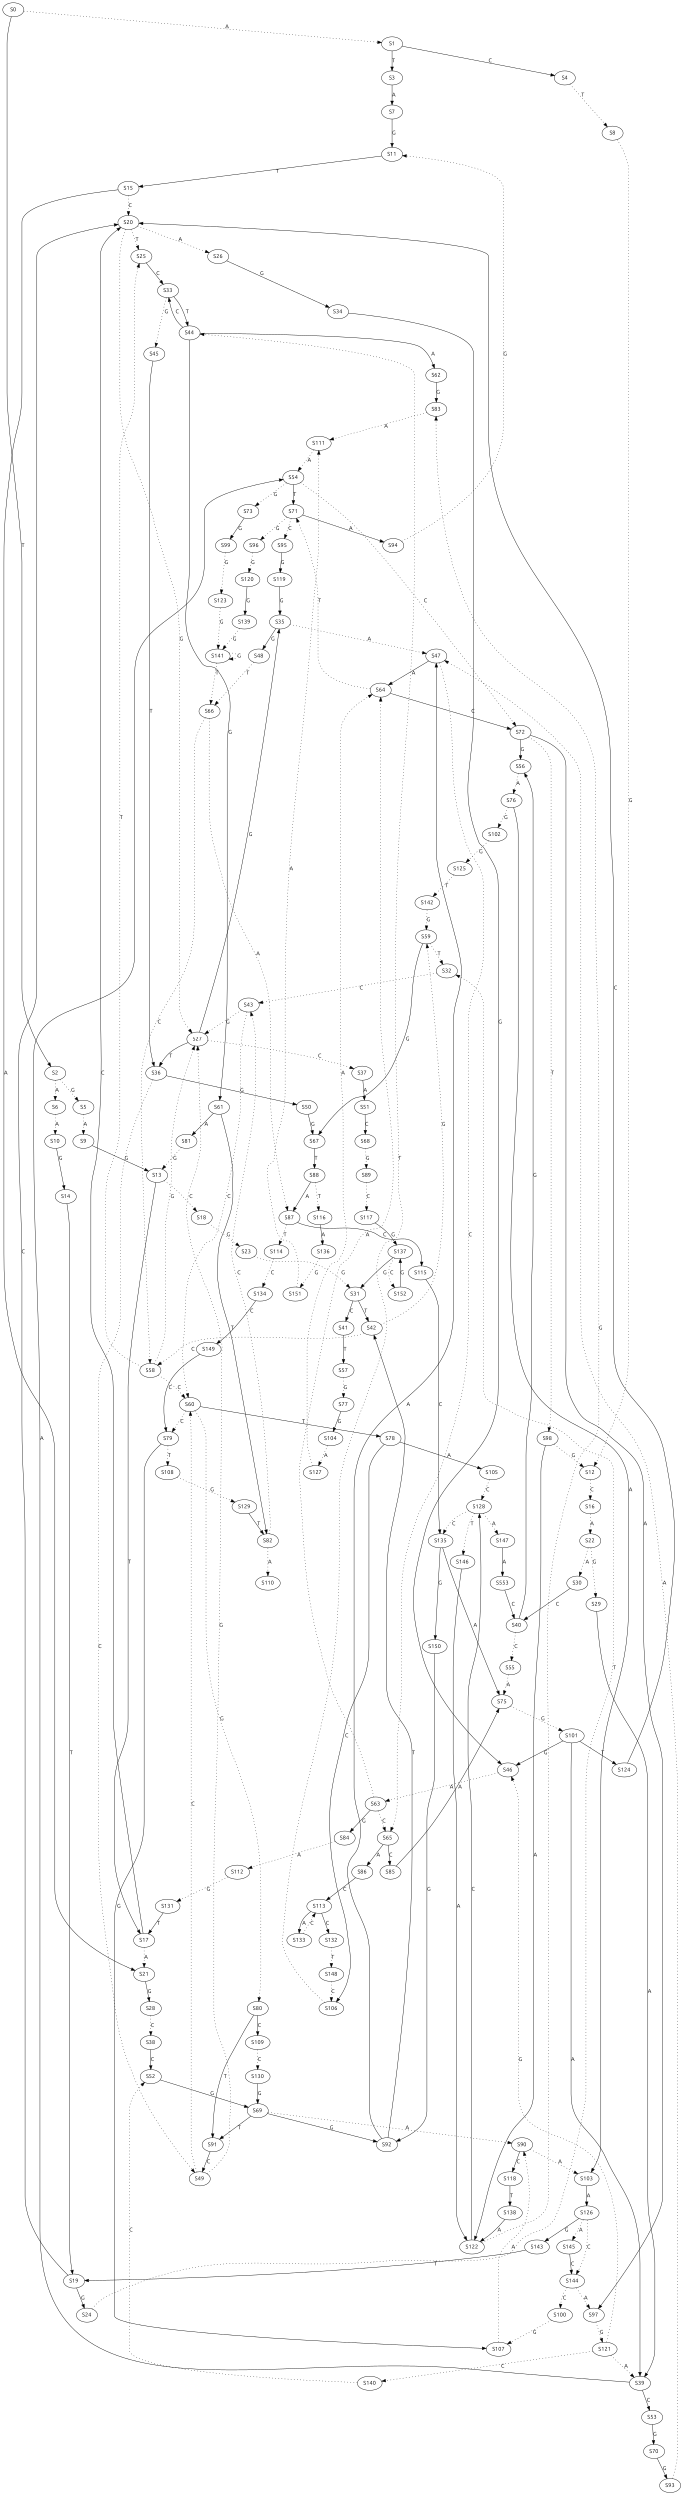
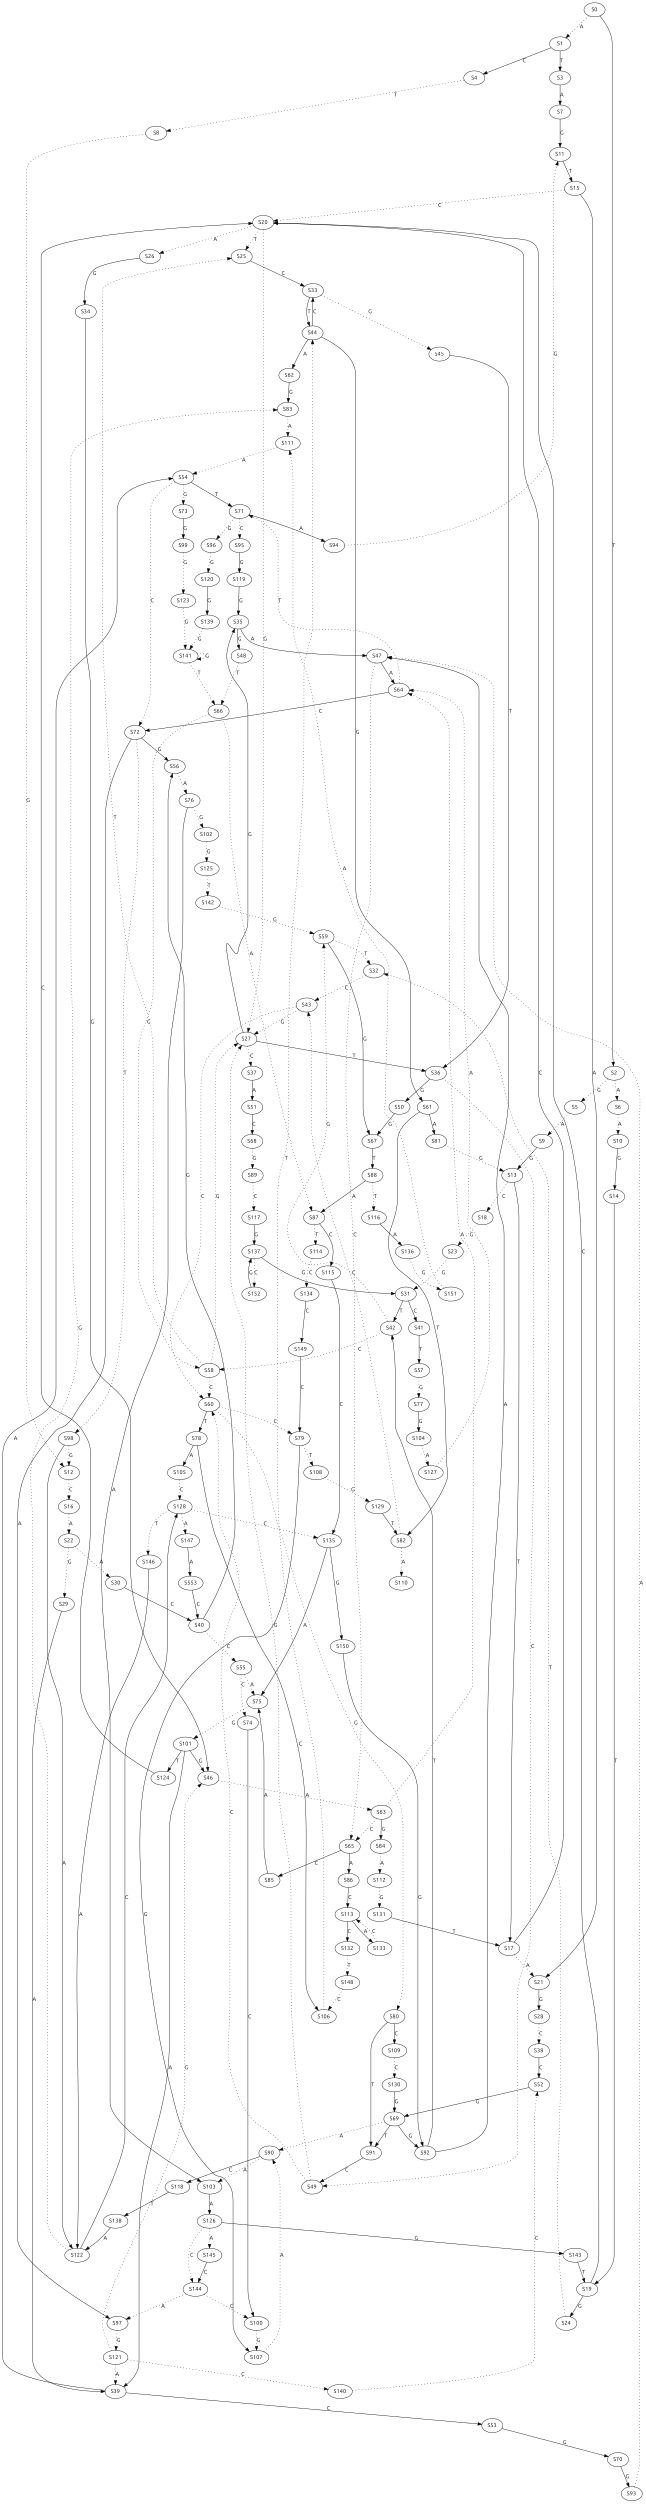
(356, 639) -> (294, 652)
none -> (248, 1723)
